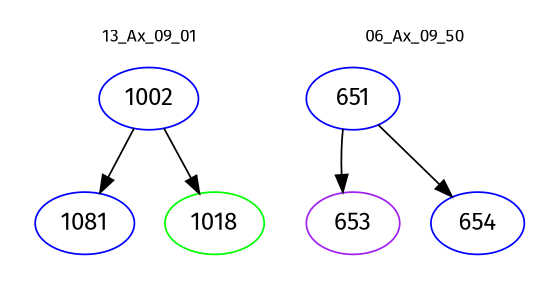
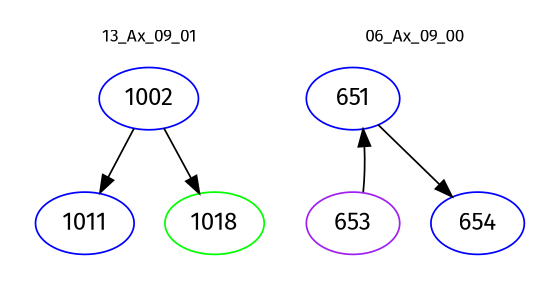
(415, 37) -> (415, 37)
(341, 152) -> (365, 169)
(85, 223) -> (85, 223)
